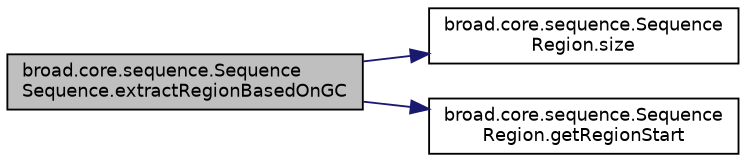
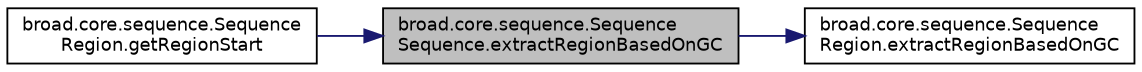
(584, 36) -> (970, 36)
(387, 104) -> (341, 36)
